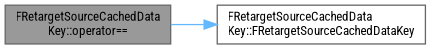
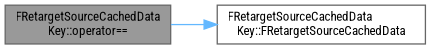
(321, 25) -> (321, 25)
